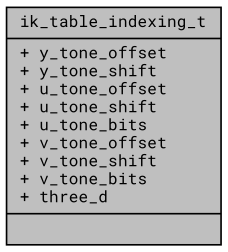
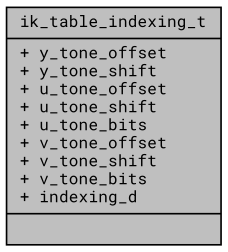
(65, 197) -> (79, 197)
